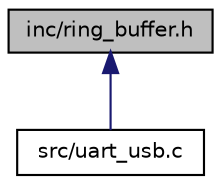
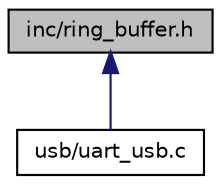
(111, 152) -> (111, 152)
